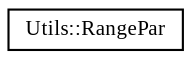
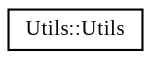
(96, 30) -> (75, 30)
